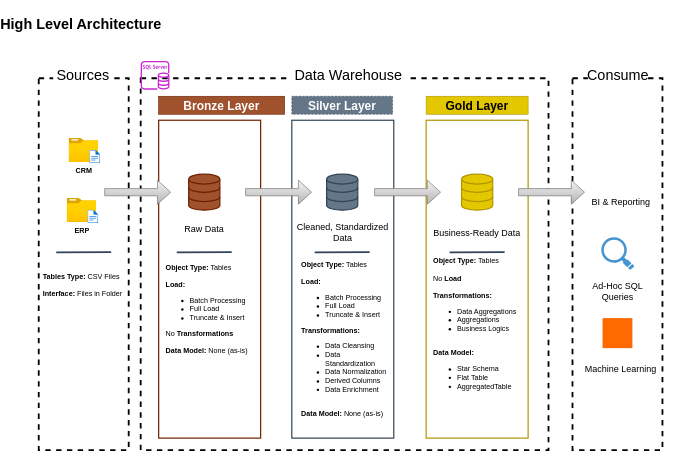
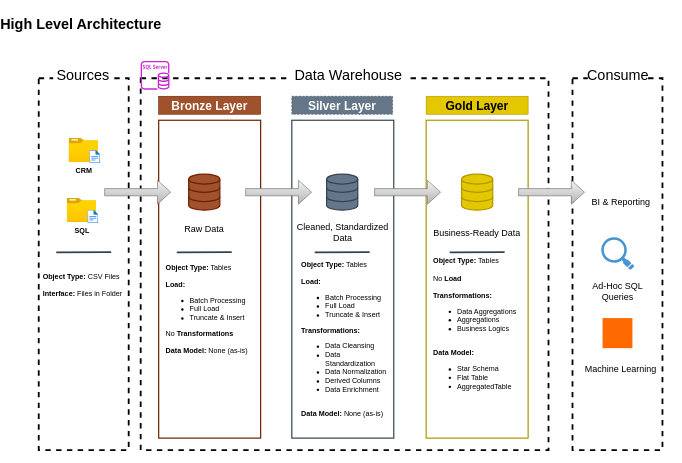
(222, 105) -> (210, 105)
(82, 231) -> (82, 231)
(86, 285) -> (86, 285)
